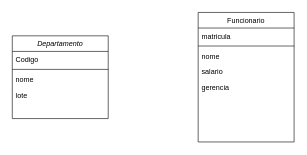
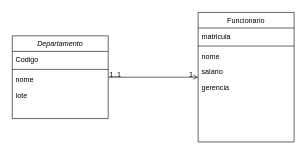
none -> (116, 77)
